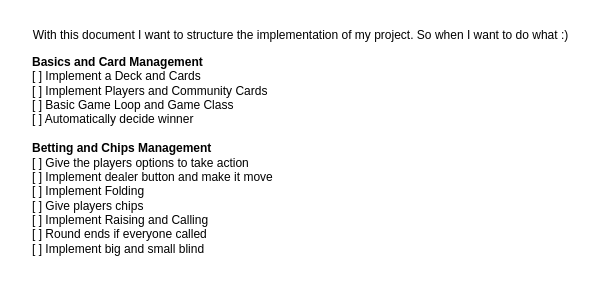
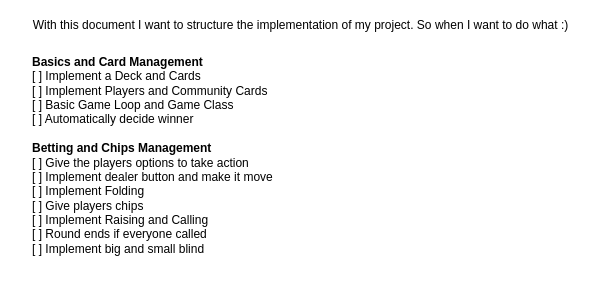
(301, 36) -> (301, 26)
